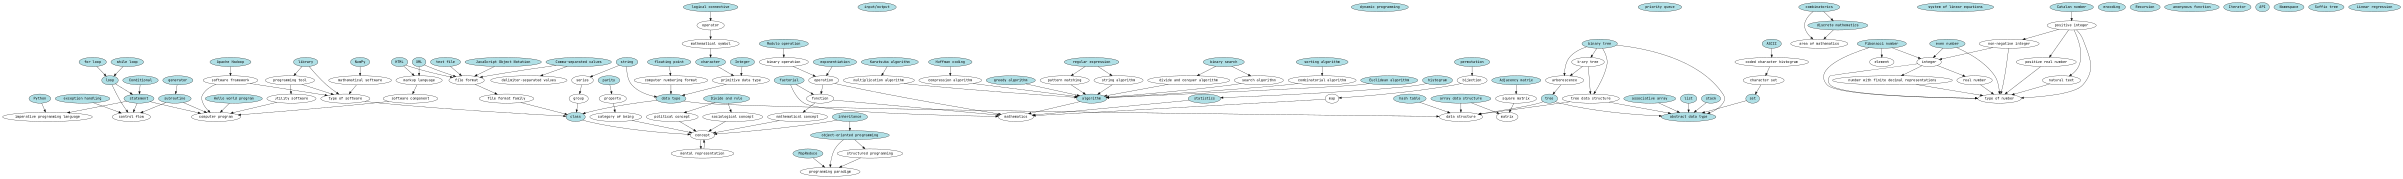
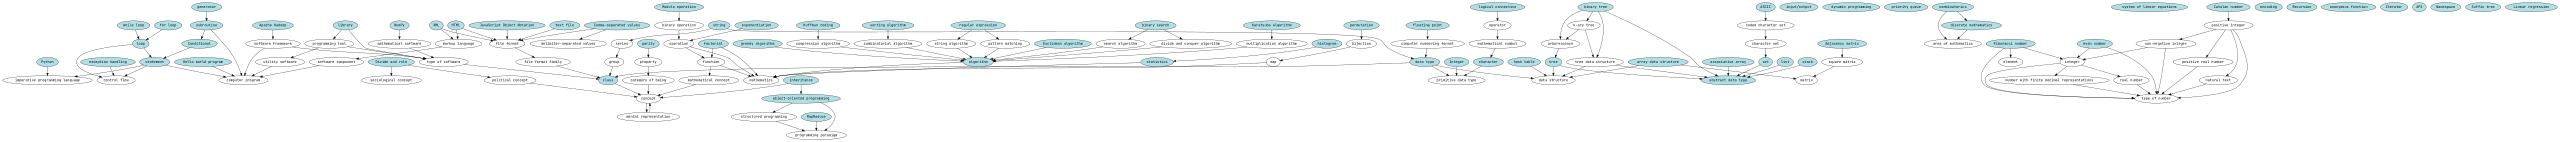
(1772, 62) -> (1766, 25)
(705, 90) -> (1439, 70)
(154, 107) -> (204, 33)
(718, 126) -> none
